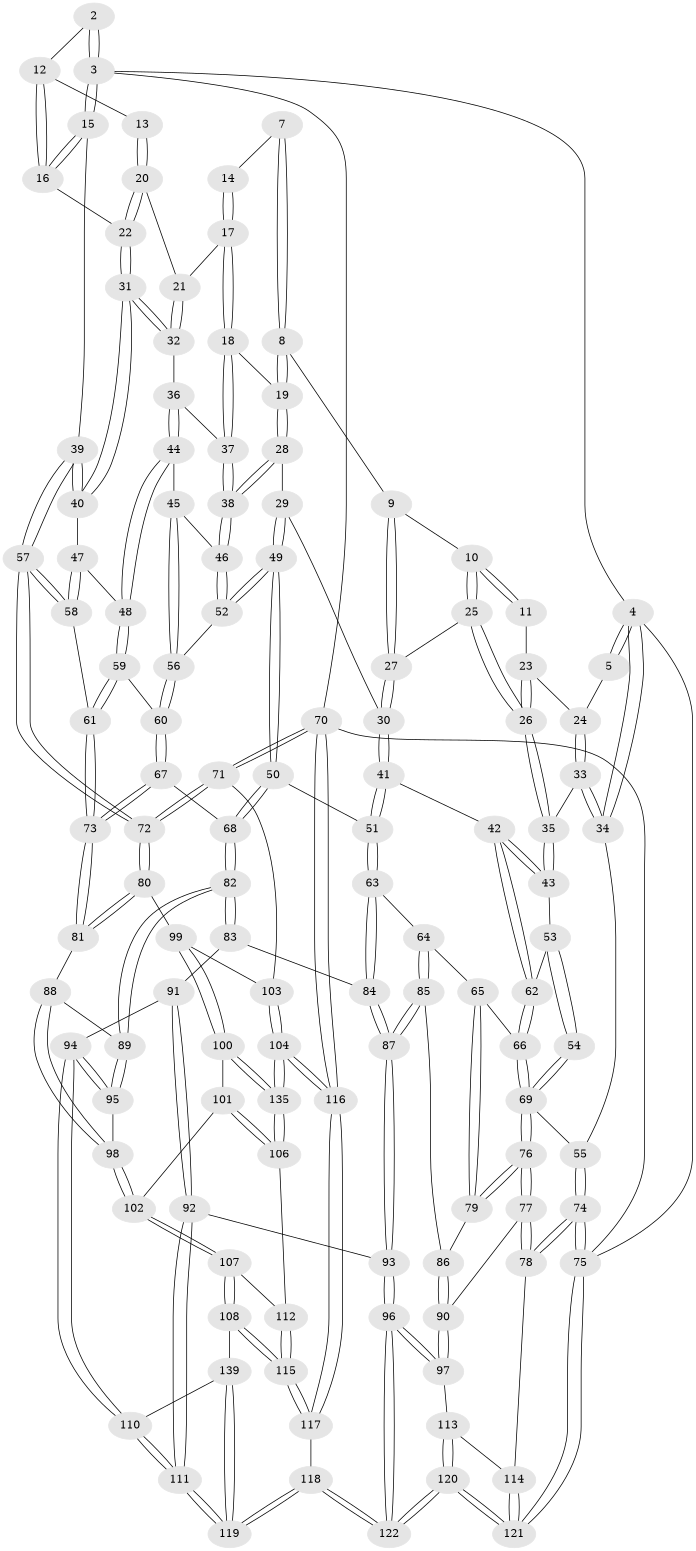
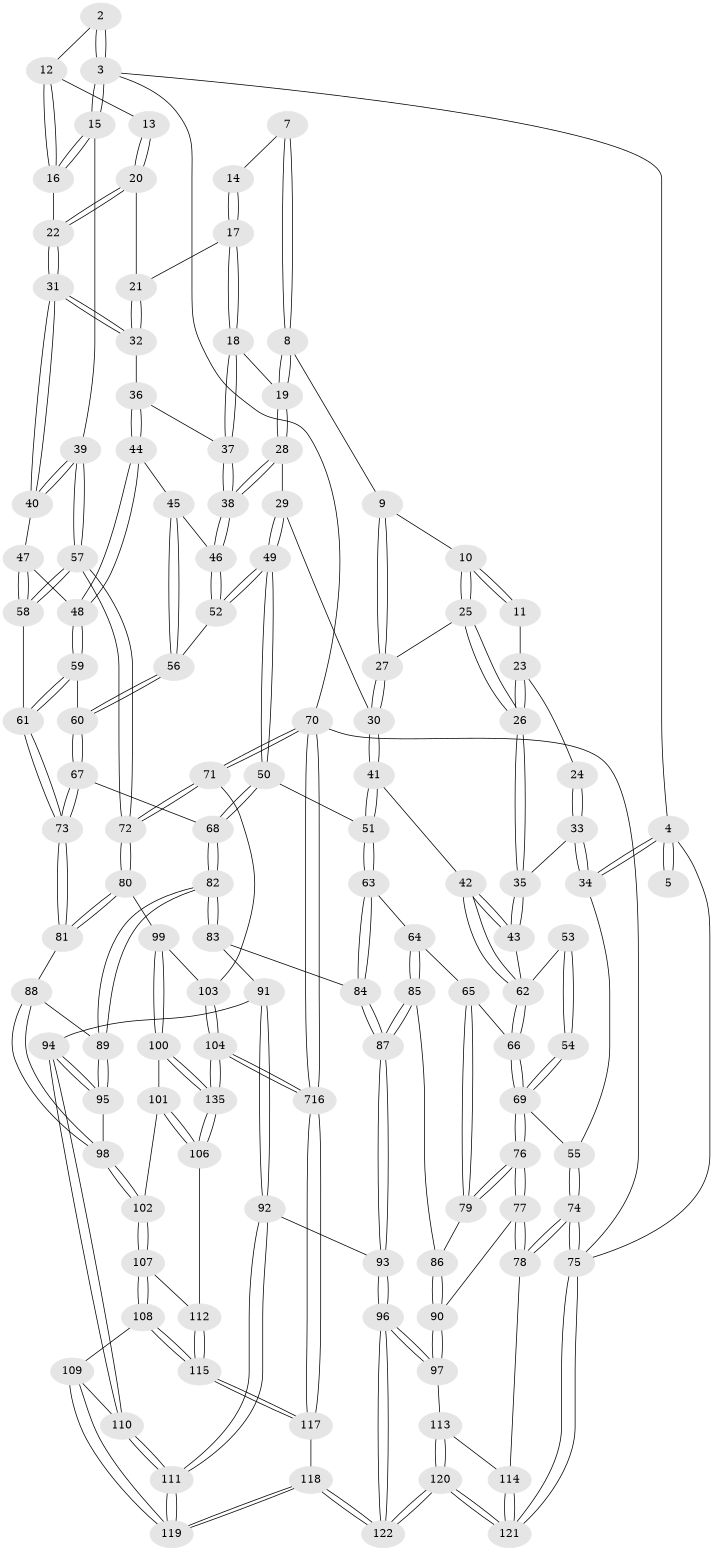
(595, 694) -> none
(550, 911) -> (519, 965)
(336, 1101) -> (315, 1101)
(230, 1372) -> (72, 1372)
